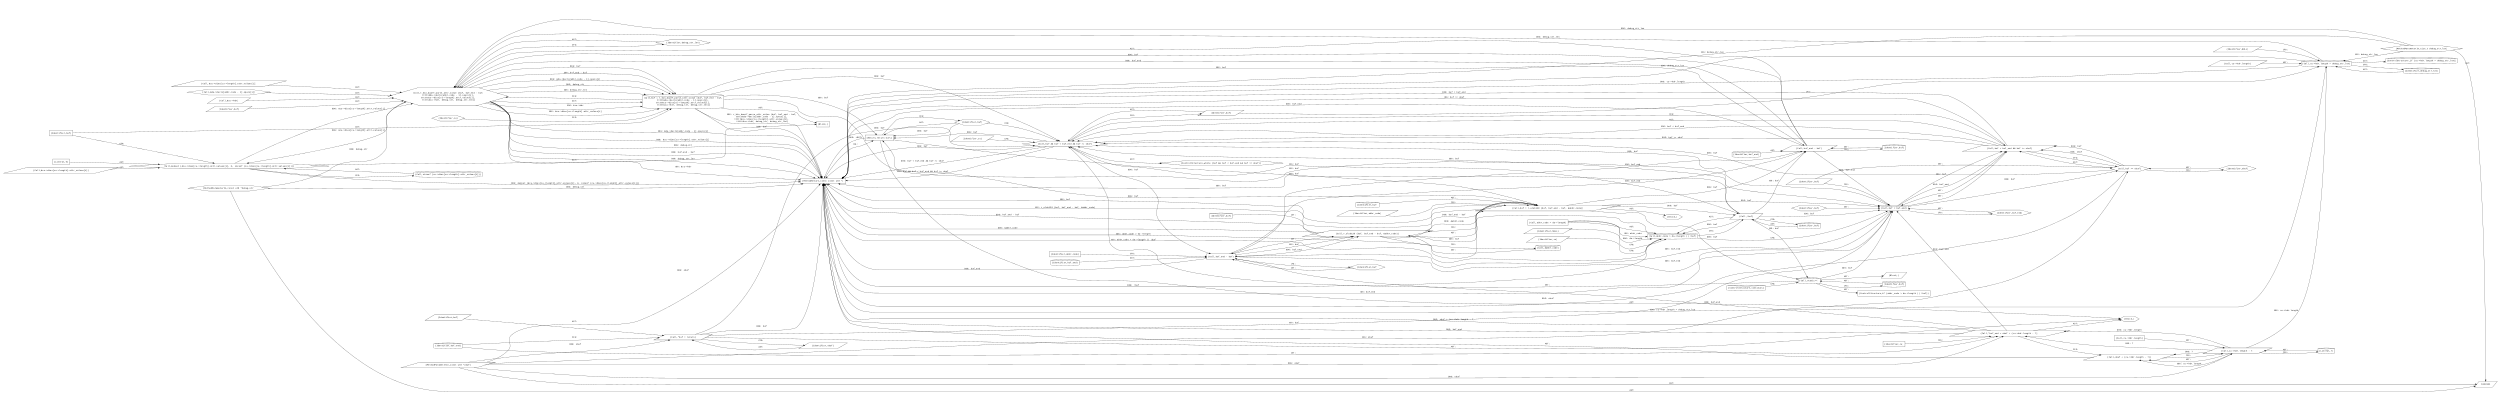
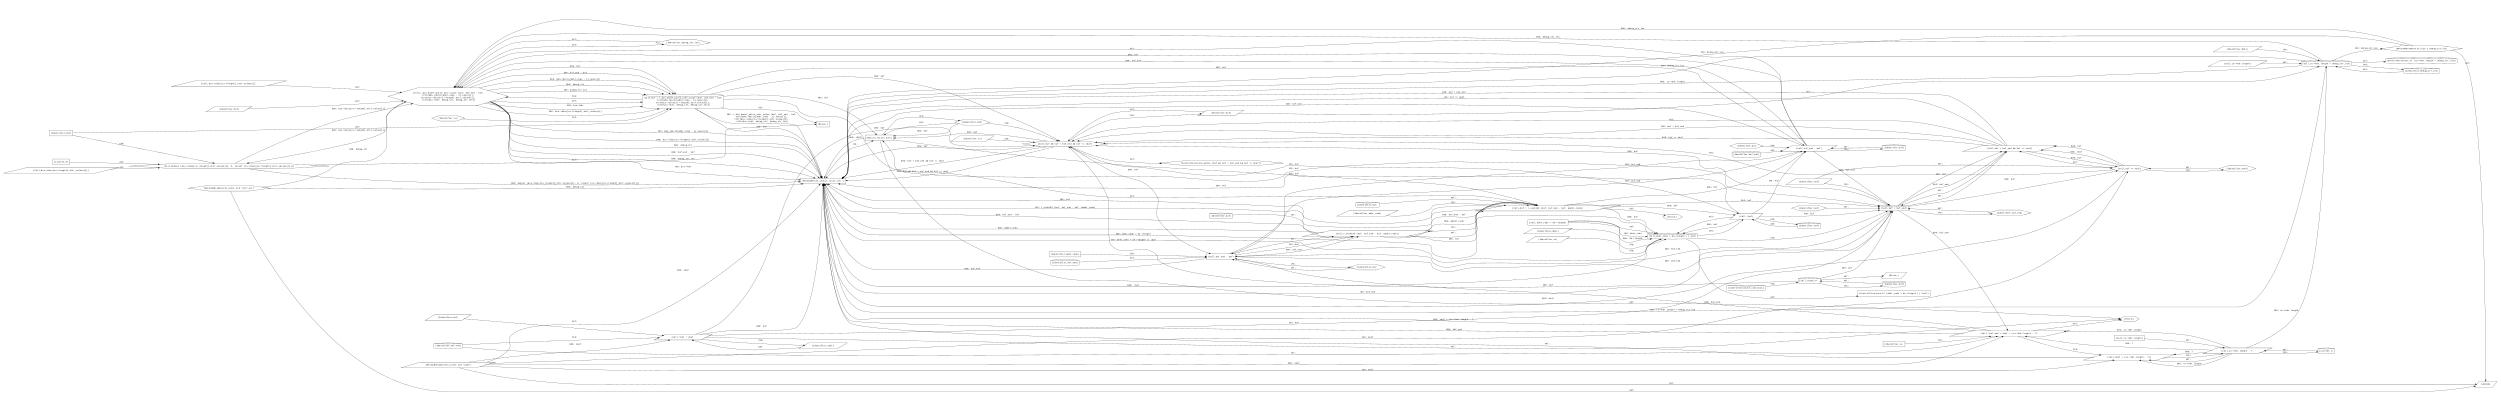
(2374, 56) -> (2356, 52)
(229, 92) -> none
(229, 101) -> none
(1538, 116) -> none
none -> (1746, 146)
(1712, 153) -> (1712, 153)
(2076, 158) -> (2076, 158)
(1423, 159) -> none
(448, 174) -> none
(823, 181) -> (823, 181)
(229, 188) -> (229, 188)
(1133, 196) -> (1133, 196)
(1697, 231) -> (1614, 211)
(1785, 242) -> none
(1548, 248) -> none
(1952, 271) -> (1962, 262)
(1548, 285) -> (1548, 285)
(1836, 290) -> (1755, 297)
(683, 337) -> (683, 337)
(1354, 378) -> (1297, 371)
